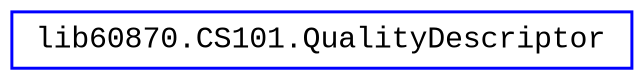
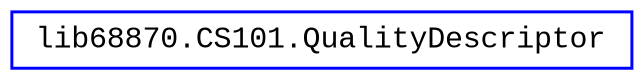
(322, 40) -> (322, 40)
